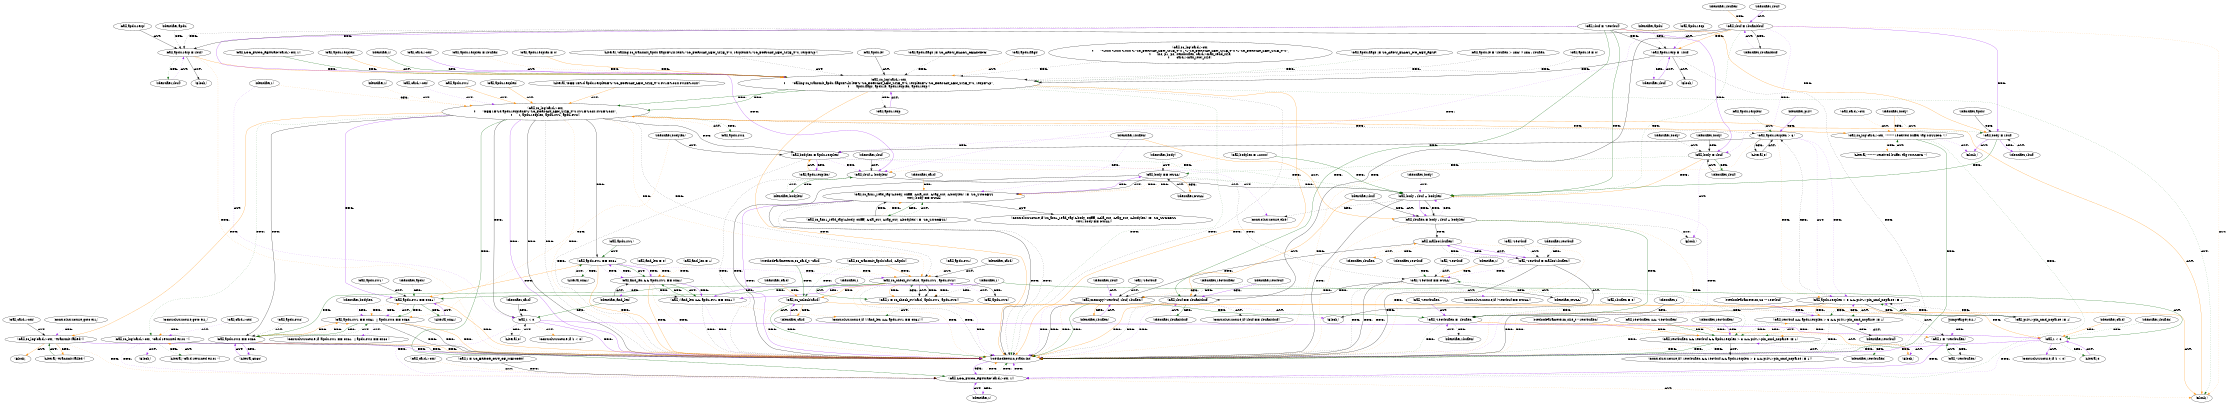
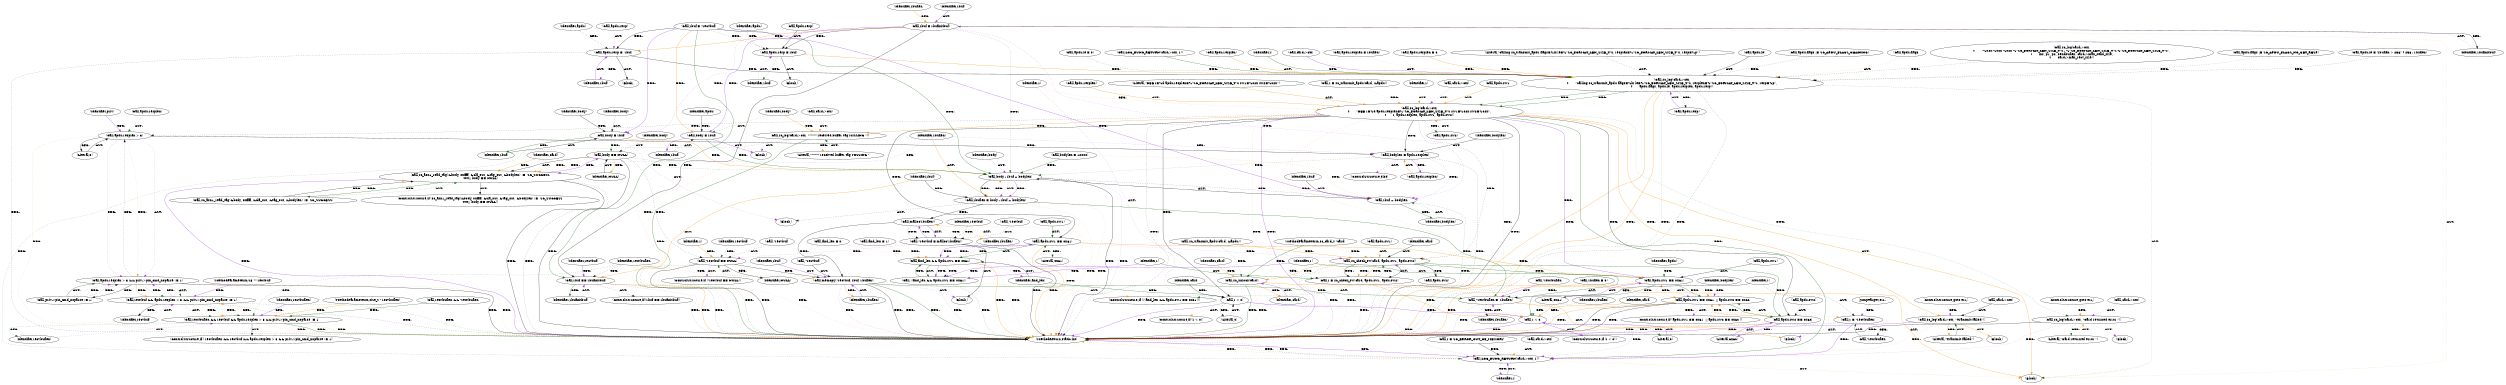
none -> (1354, 83)
(1657, 126) -> (1015, 112)
(1344, 206) -> (1204, 187)
(1443, 208) -> (995, 188)
